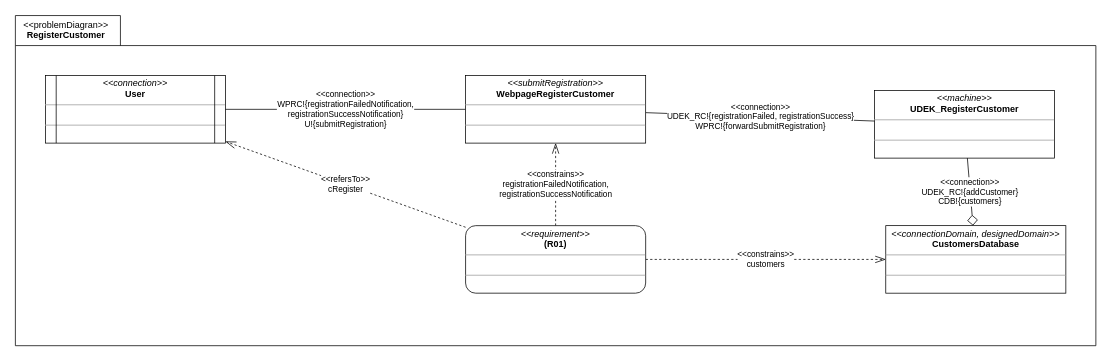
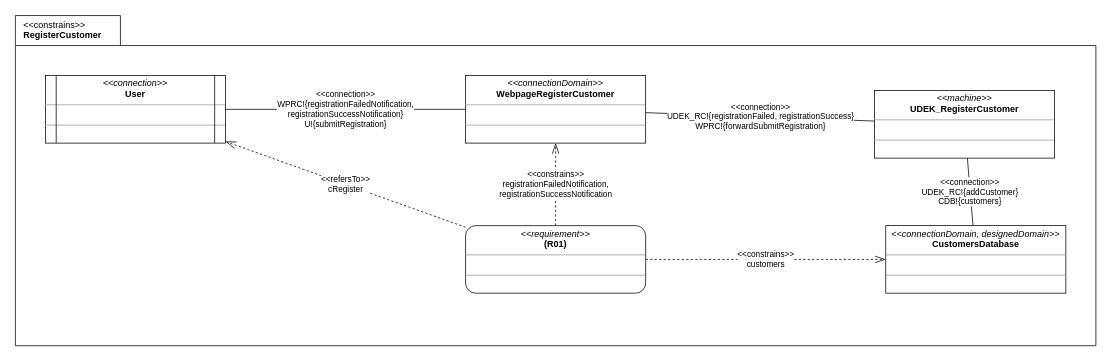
(67, 31) -> (63, 31)
(522, 86) -> (522, 86)
(972, 214) -> (972, 219)
